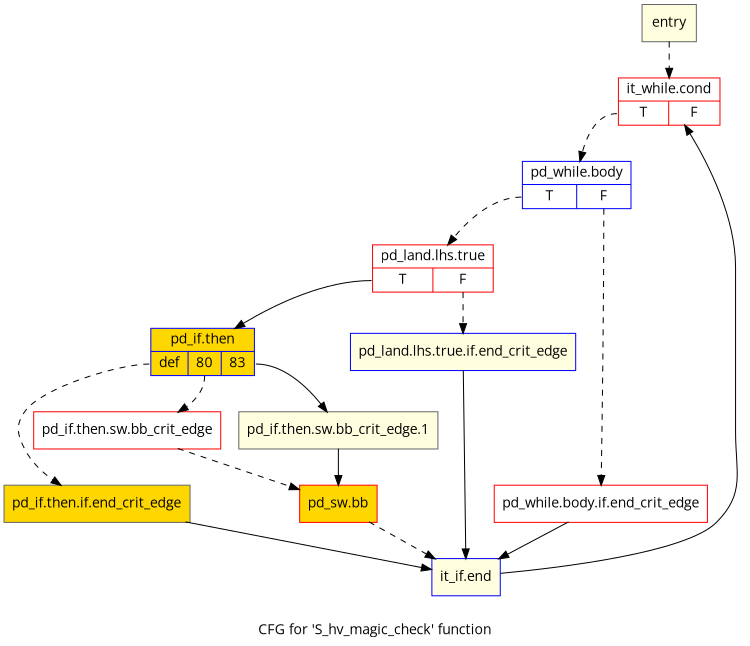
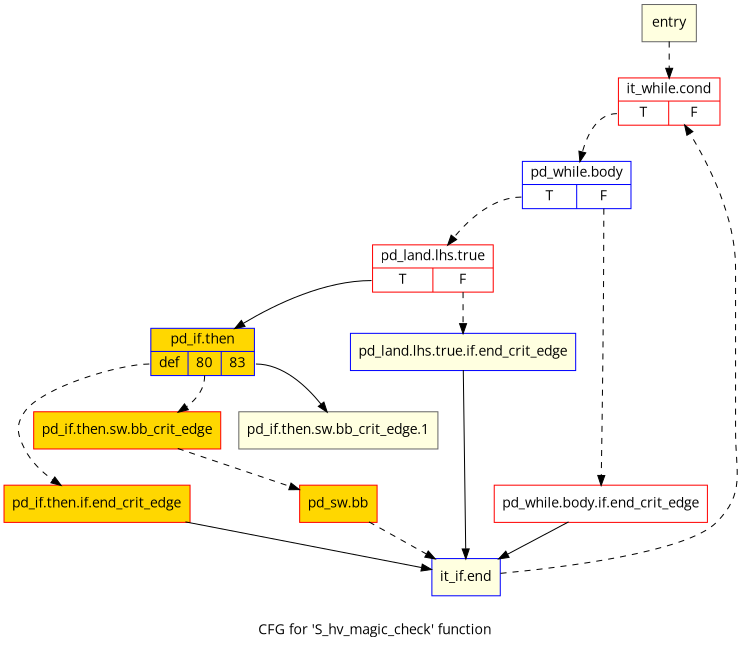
(127, 430) -> (127, 430)
(736, 439) -> (736, 439)
(338, 462) -> none
(97, 504) -> (97, 504)
